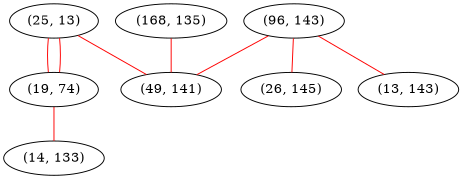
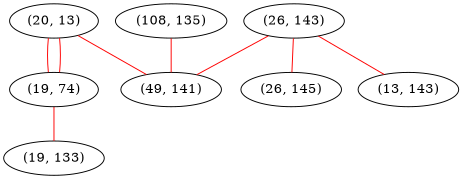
(54, 21) -> (54, 21)
(171, 21) -> (171, 21)
(294, 21) -> (294, 21)
(54, 158) -> (54, 158)
